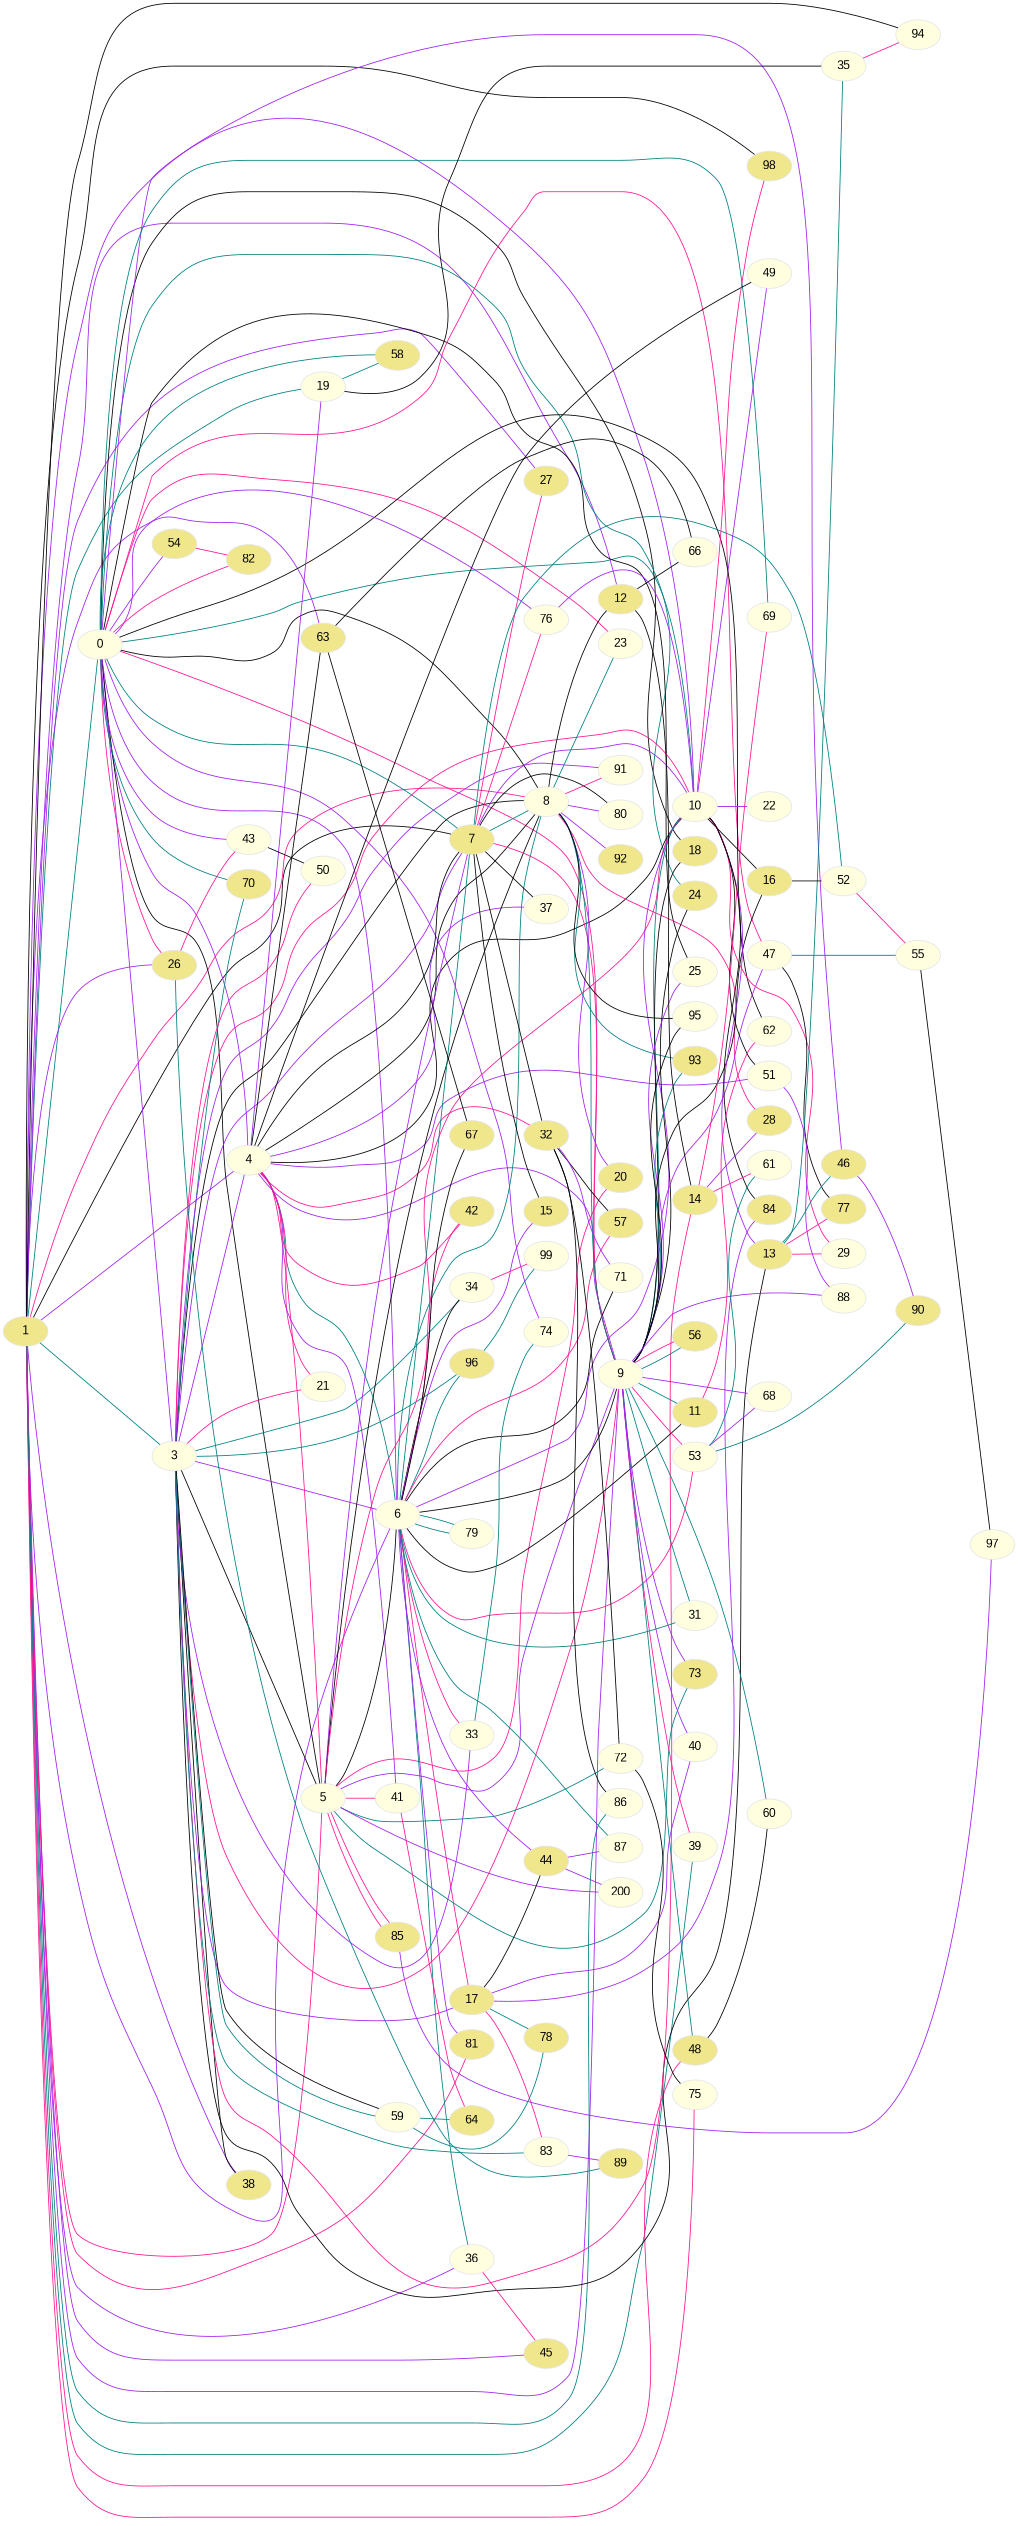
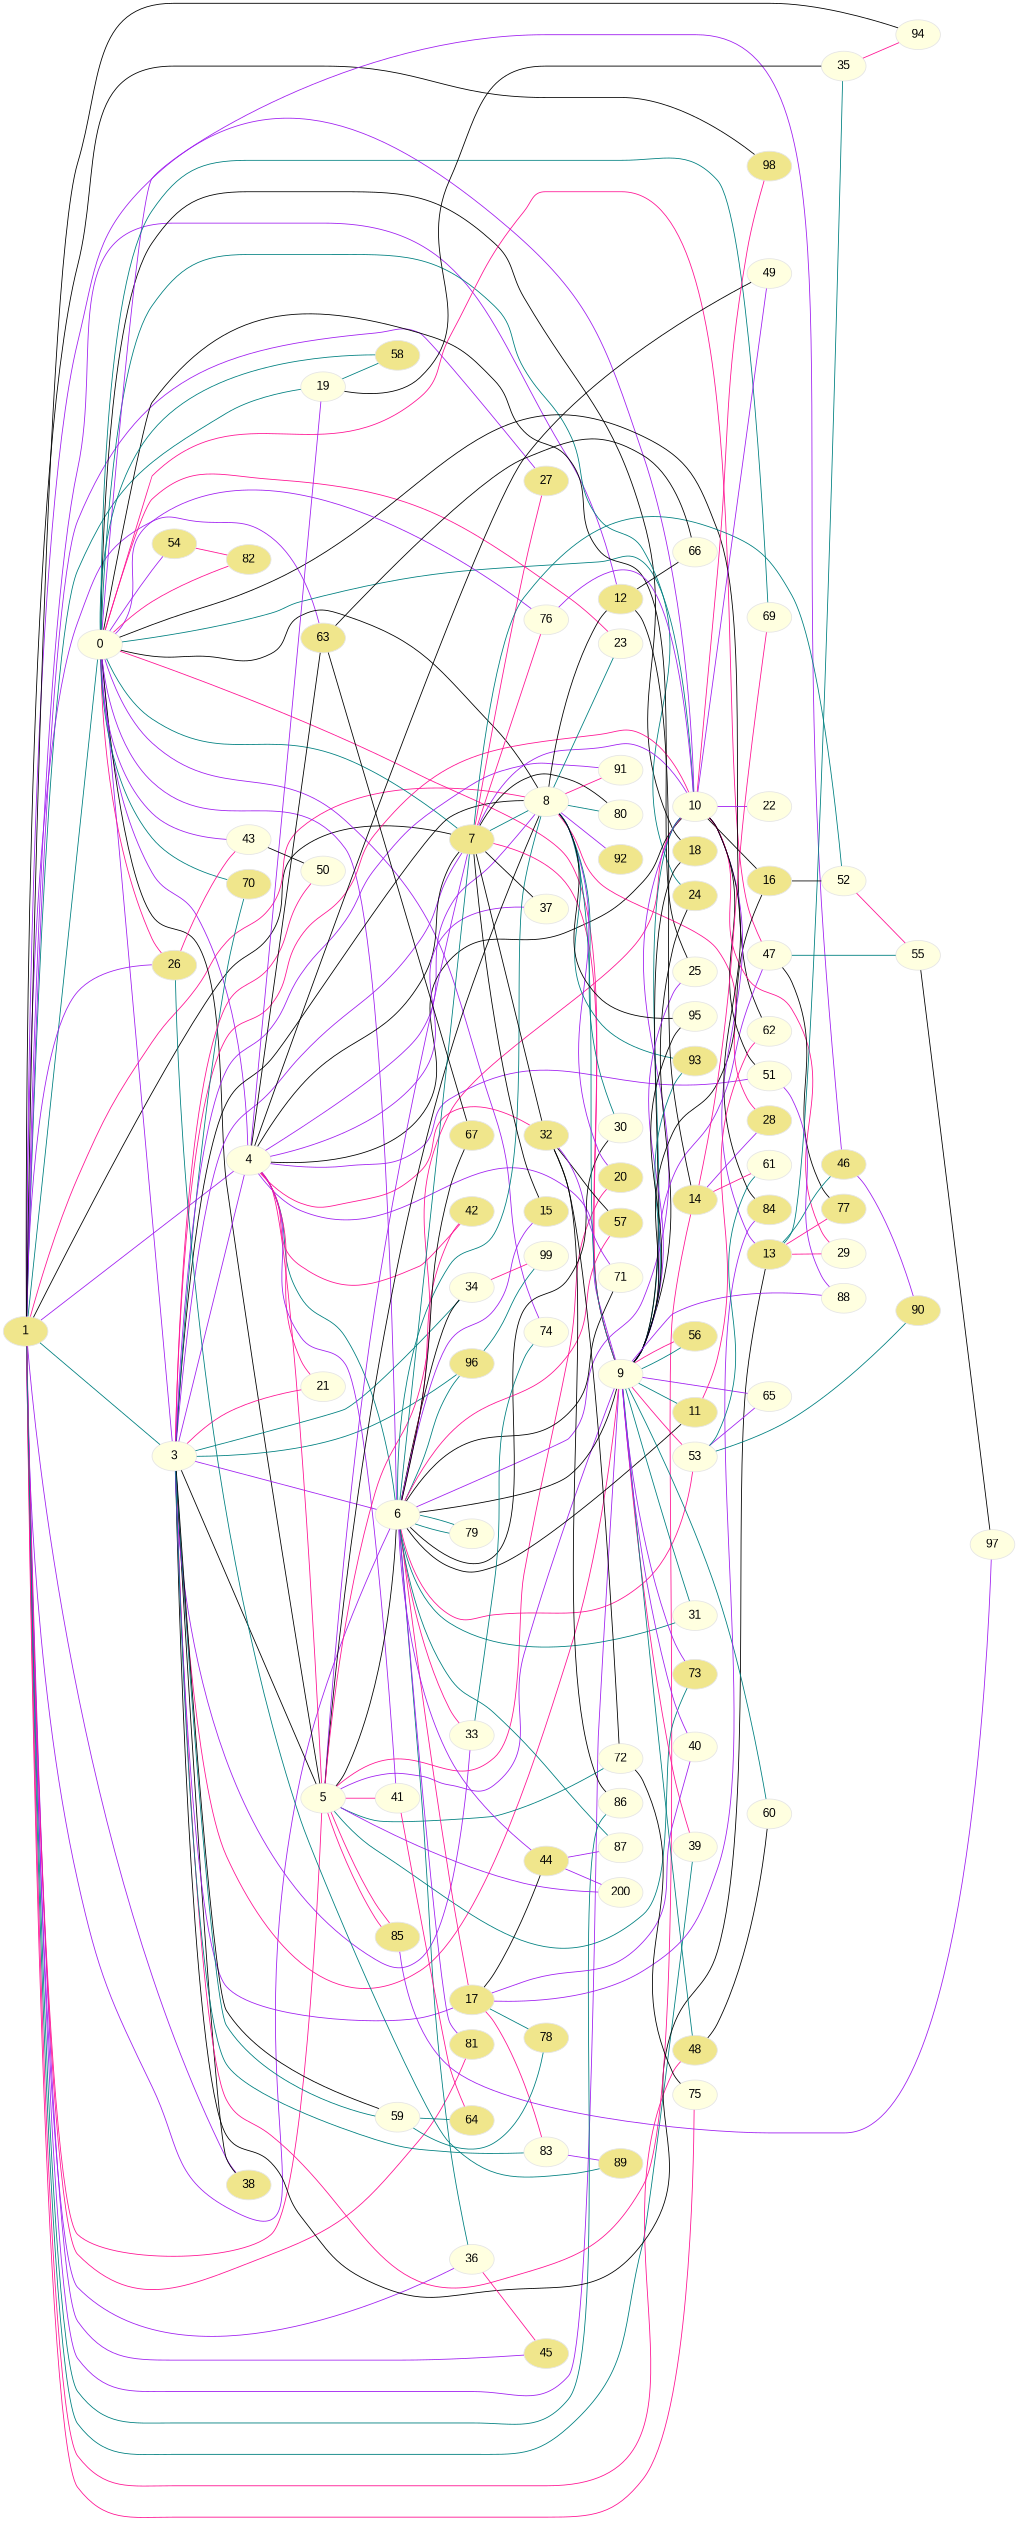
(583, 808) -> (583, 808)
(419, 1035) -> (419, 1035)
none -> (621, 1128)
(769, 1397) -> (769, 1397)
